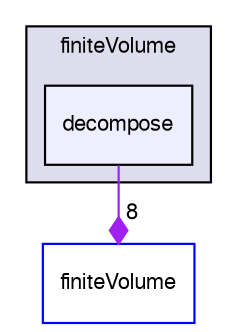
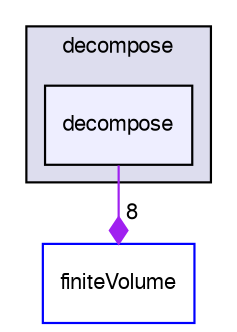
(119, 47) -> (119, 47)
